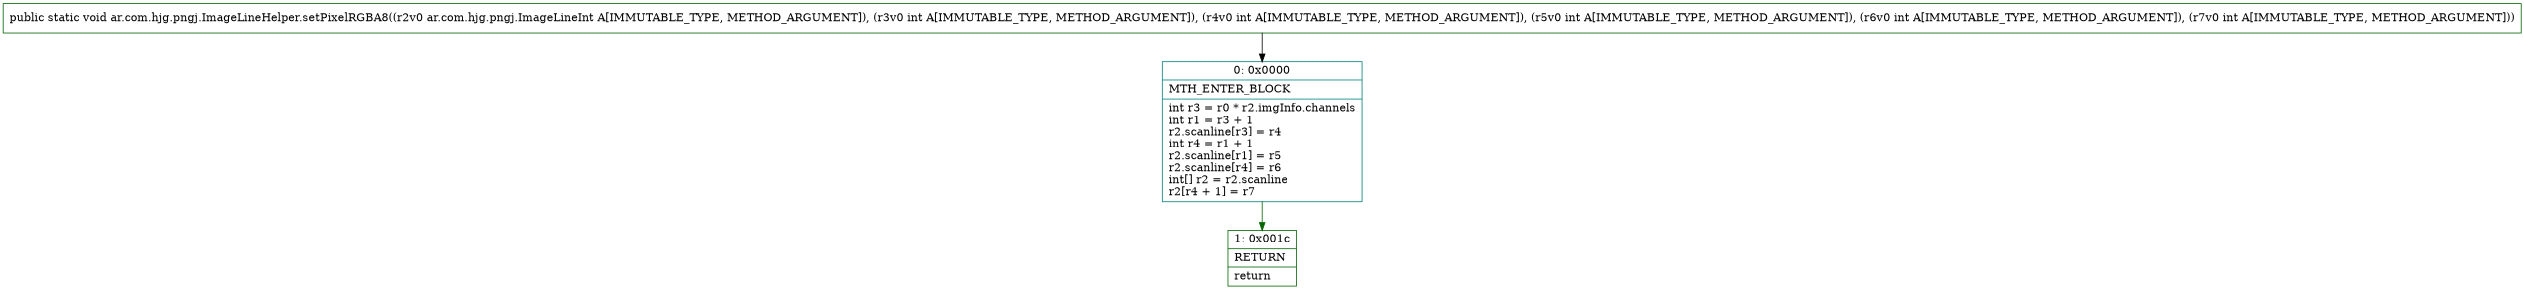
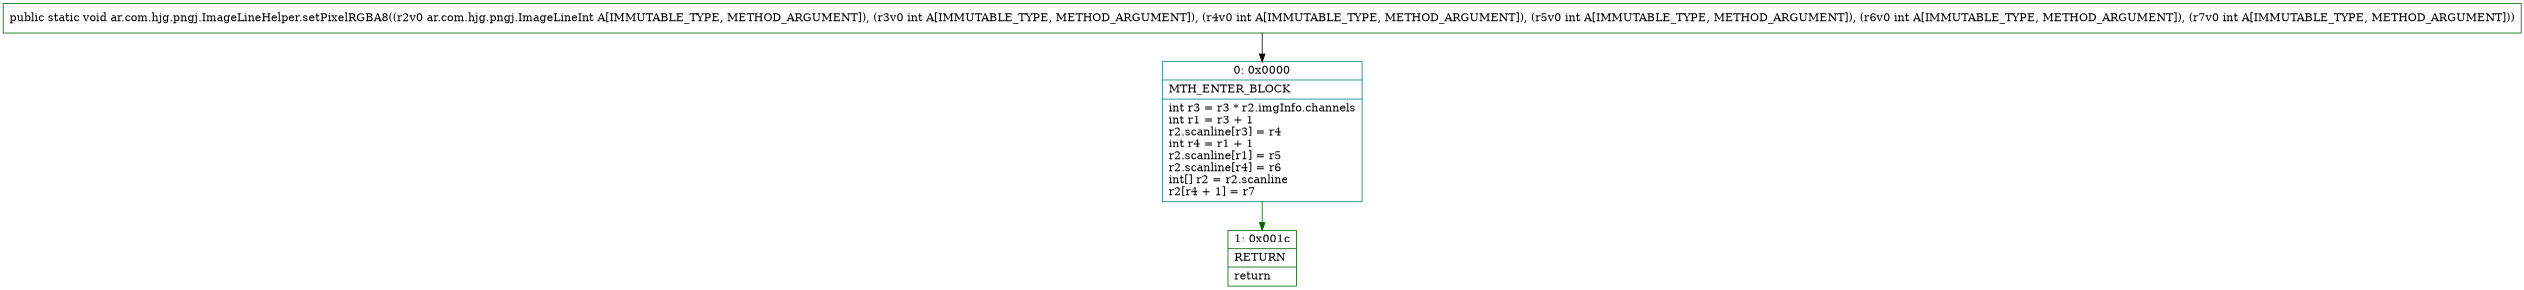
(1262, 108) -> (1262, 108)
